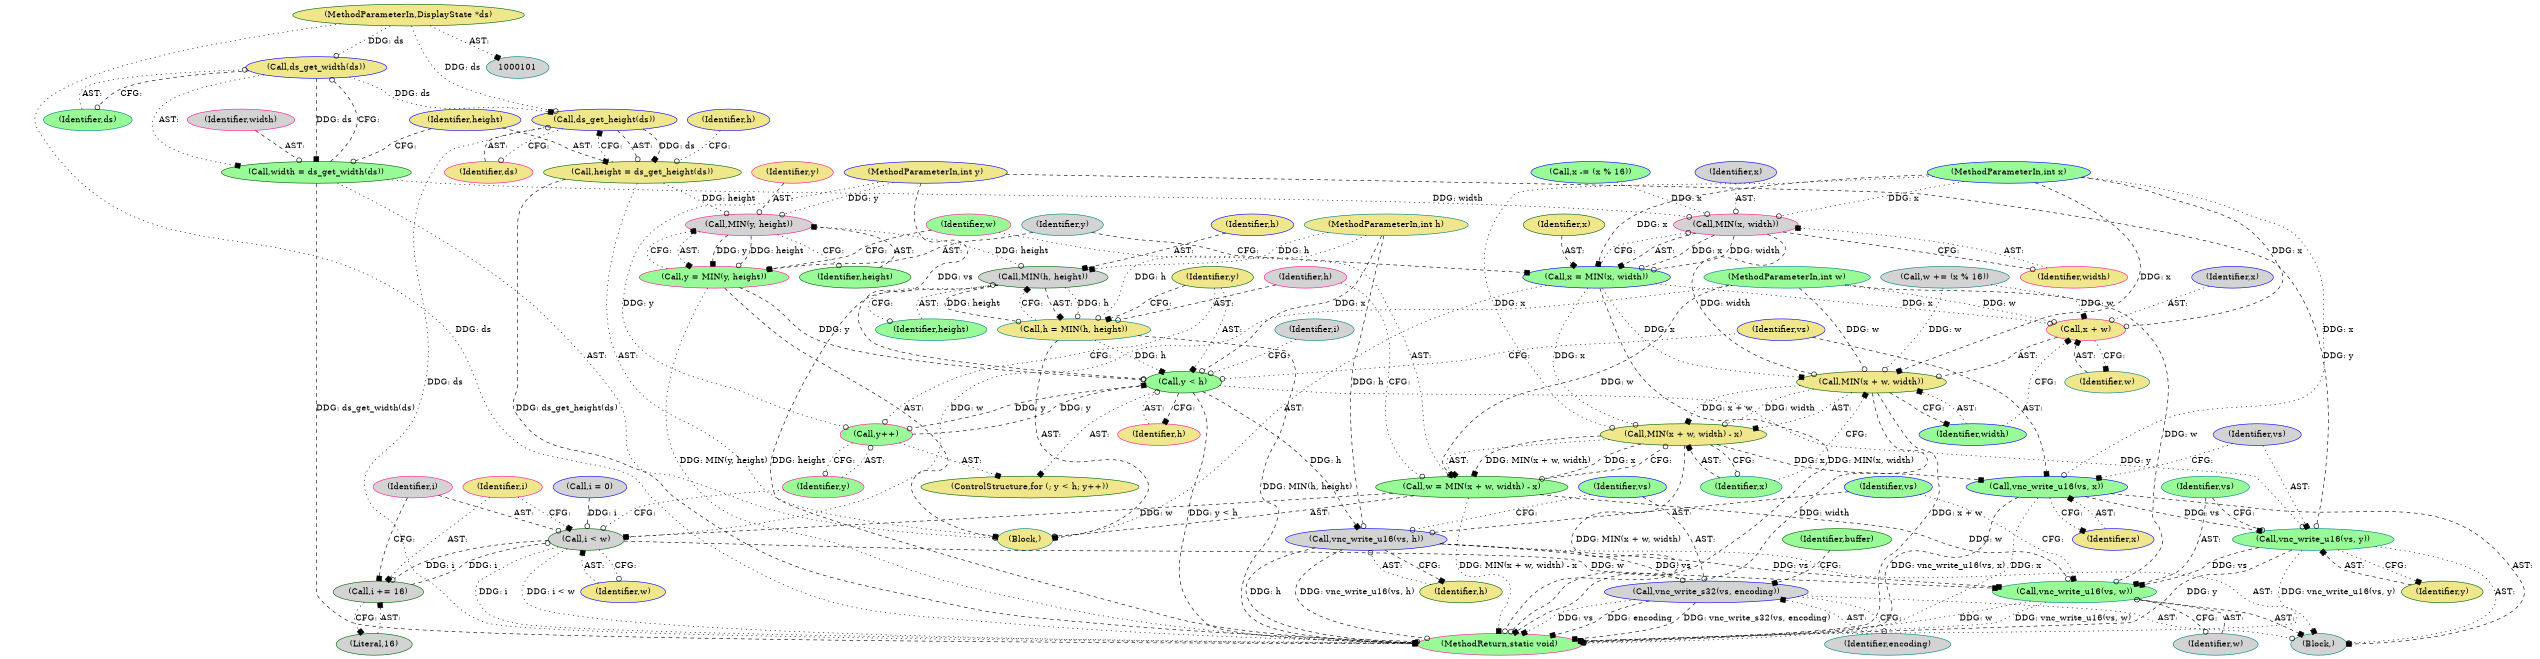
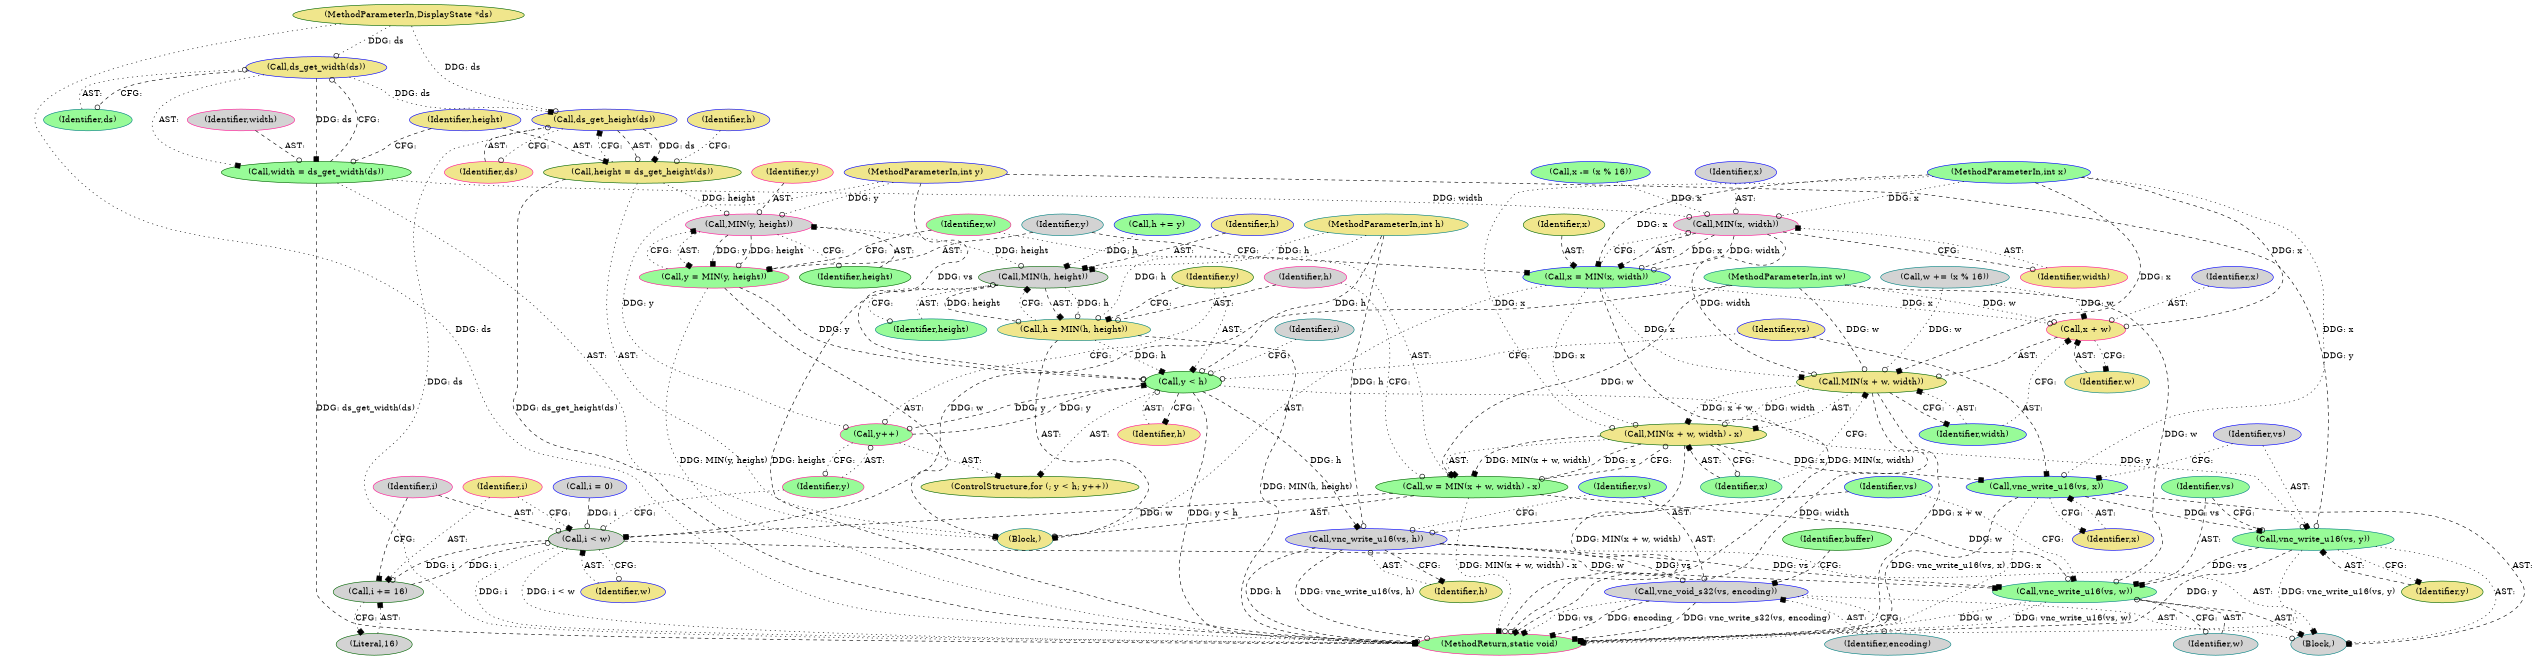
(518, 68) -> none
none -> (1157, 225)
(1351, 303) -> (1351, 303)
(1149, 347) -> (1149, 347)
(1706, 592) -> (1706, 592)
